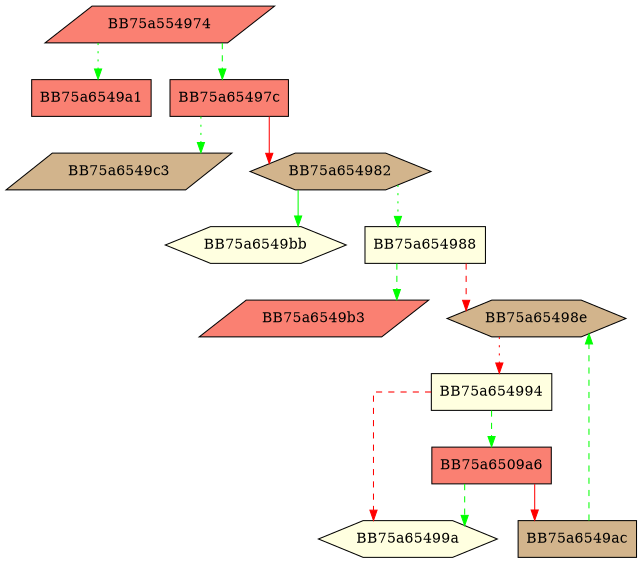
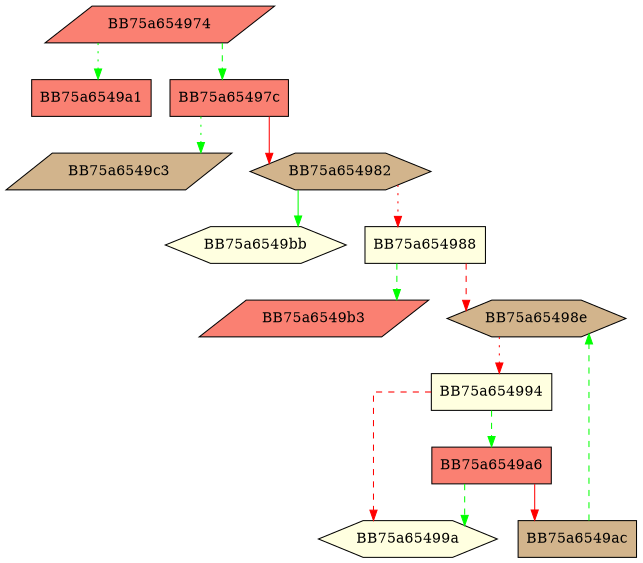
(160, 24) -> (160, 24)
(398, 201) -> (398, 201)
(492, 465) -> (492, 465)
